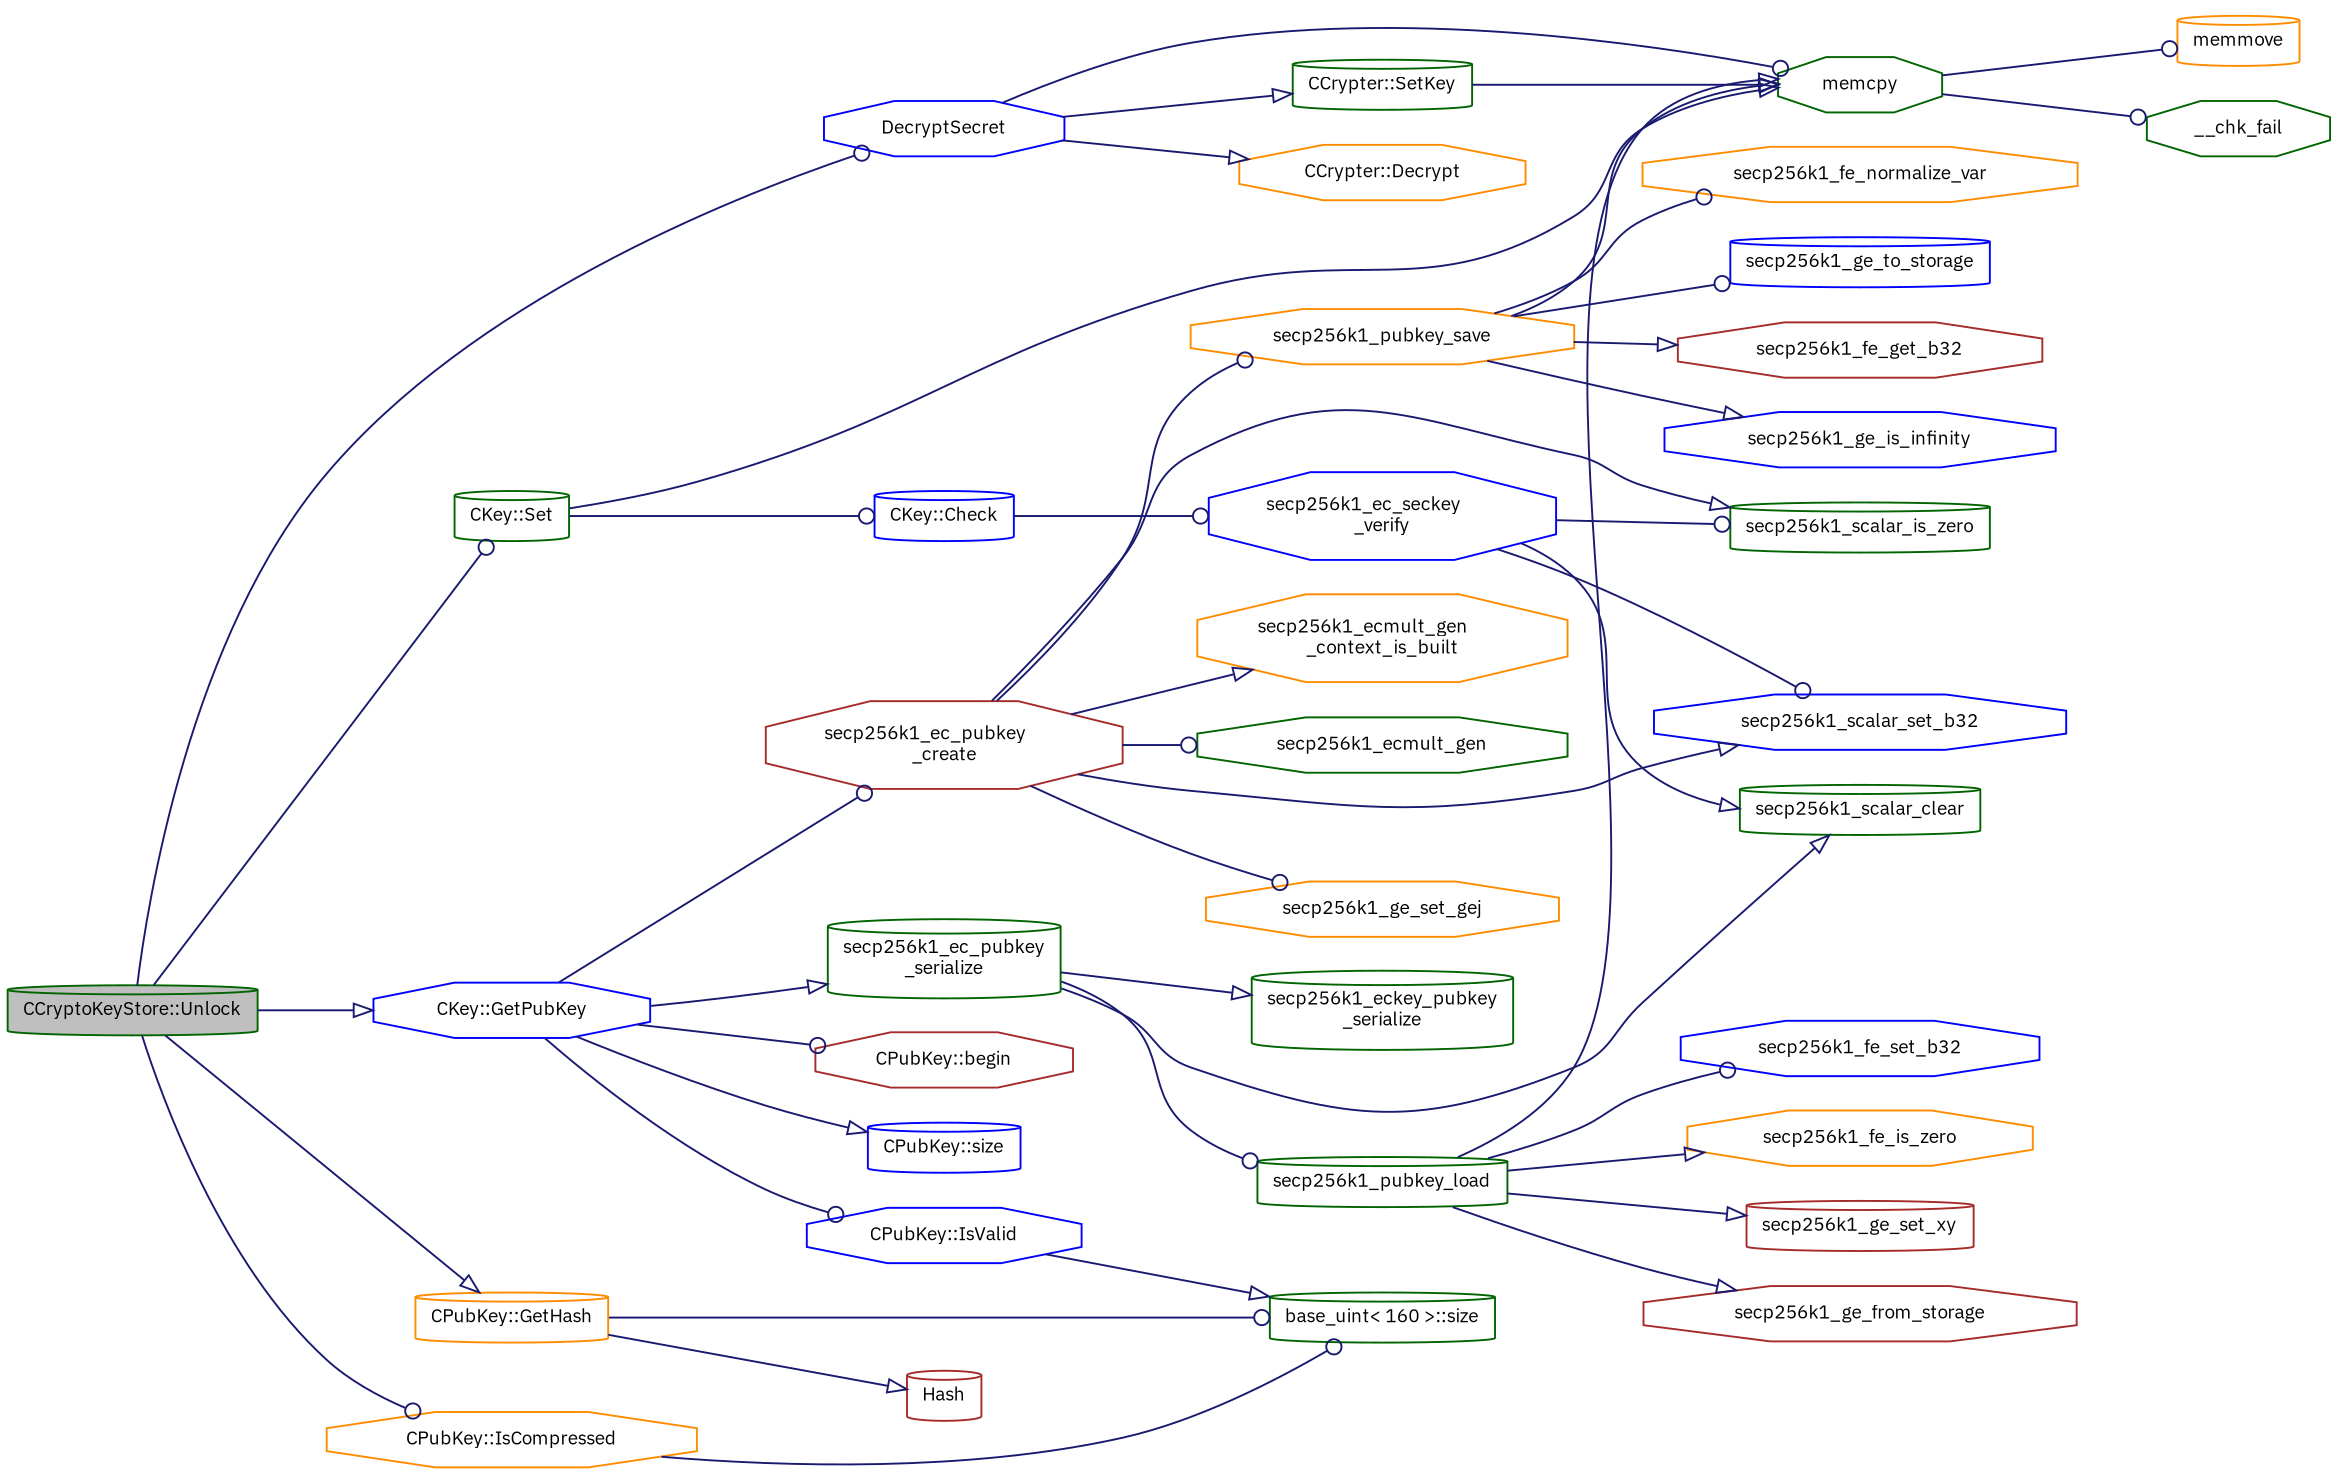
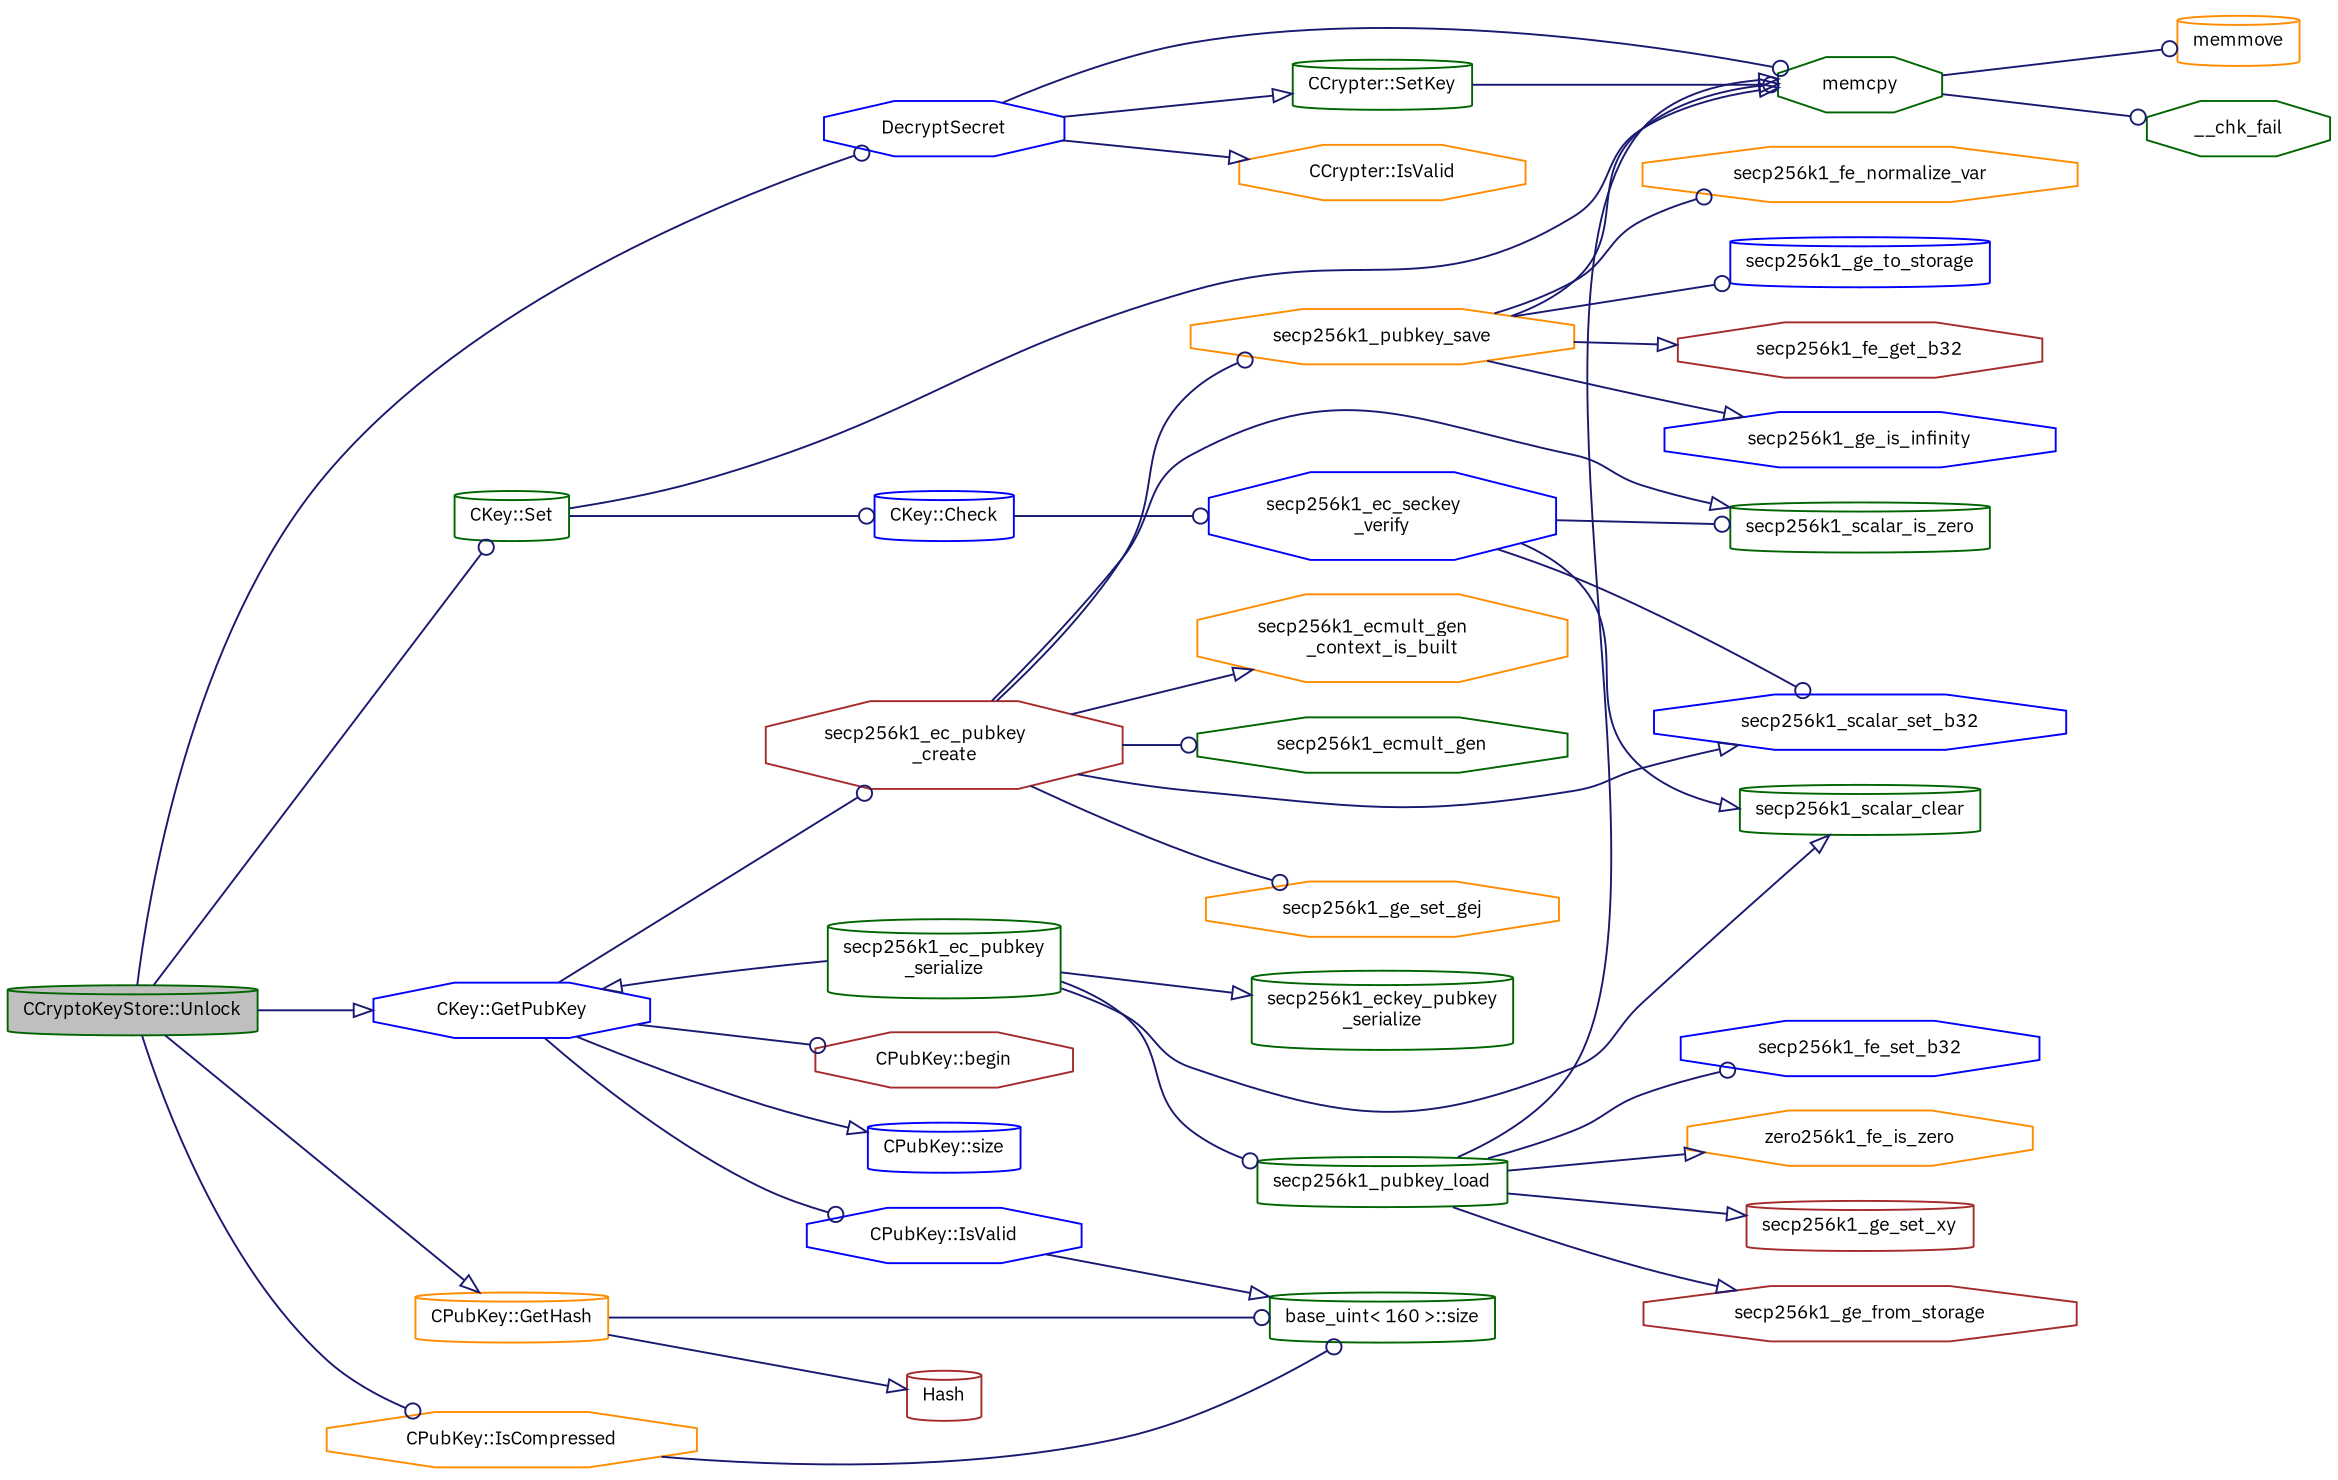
(1618, 85) -> (1618, 85)
(1382, 173) -> (1382, 173)
(730, 997) -> (724, 972)
(1860, 1138) -> (1860, 1138)
